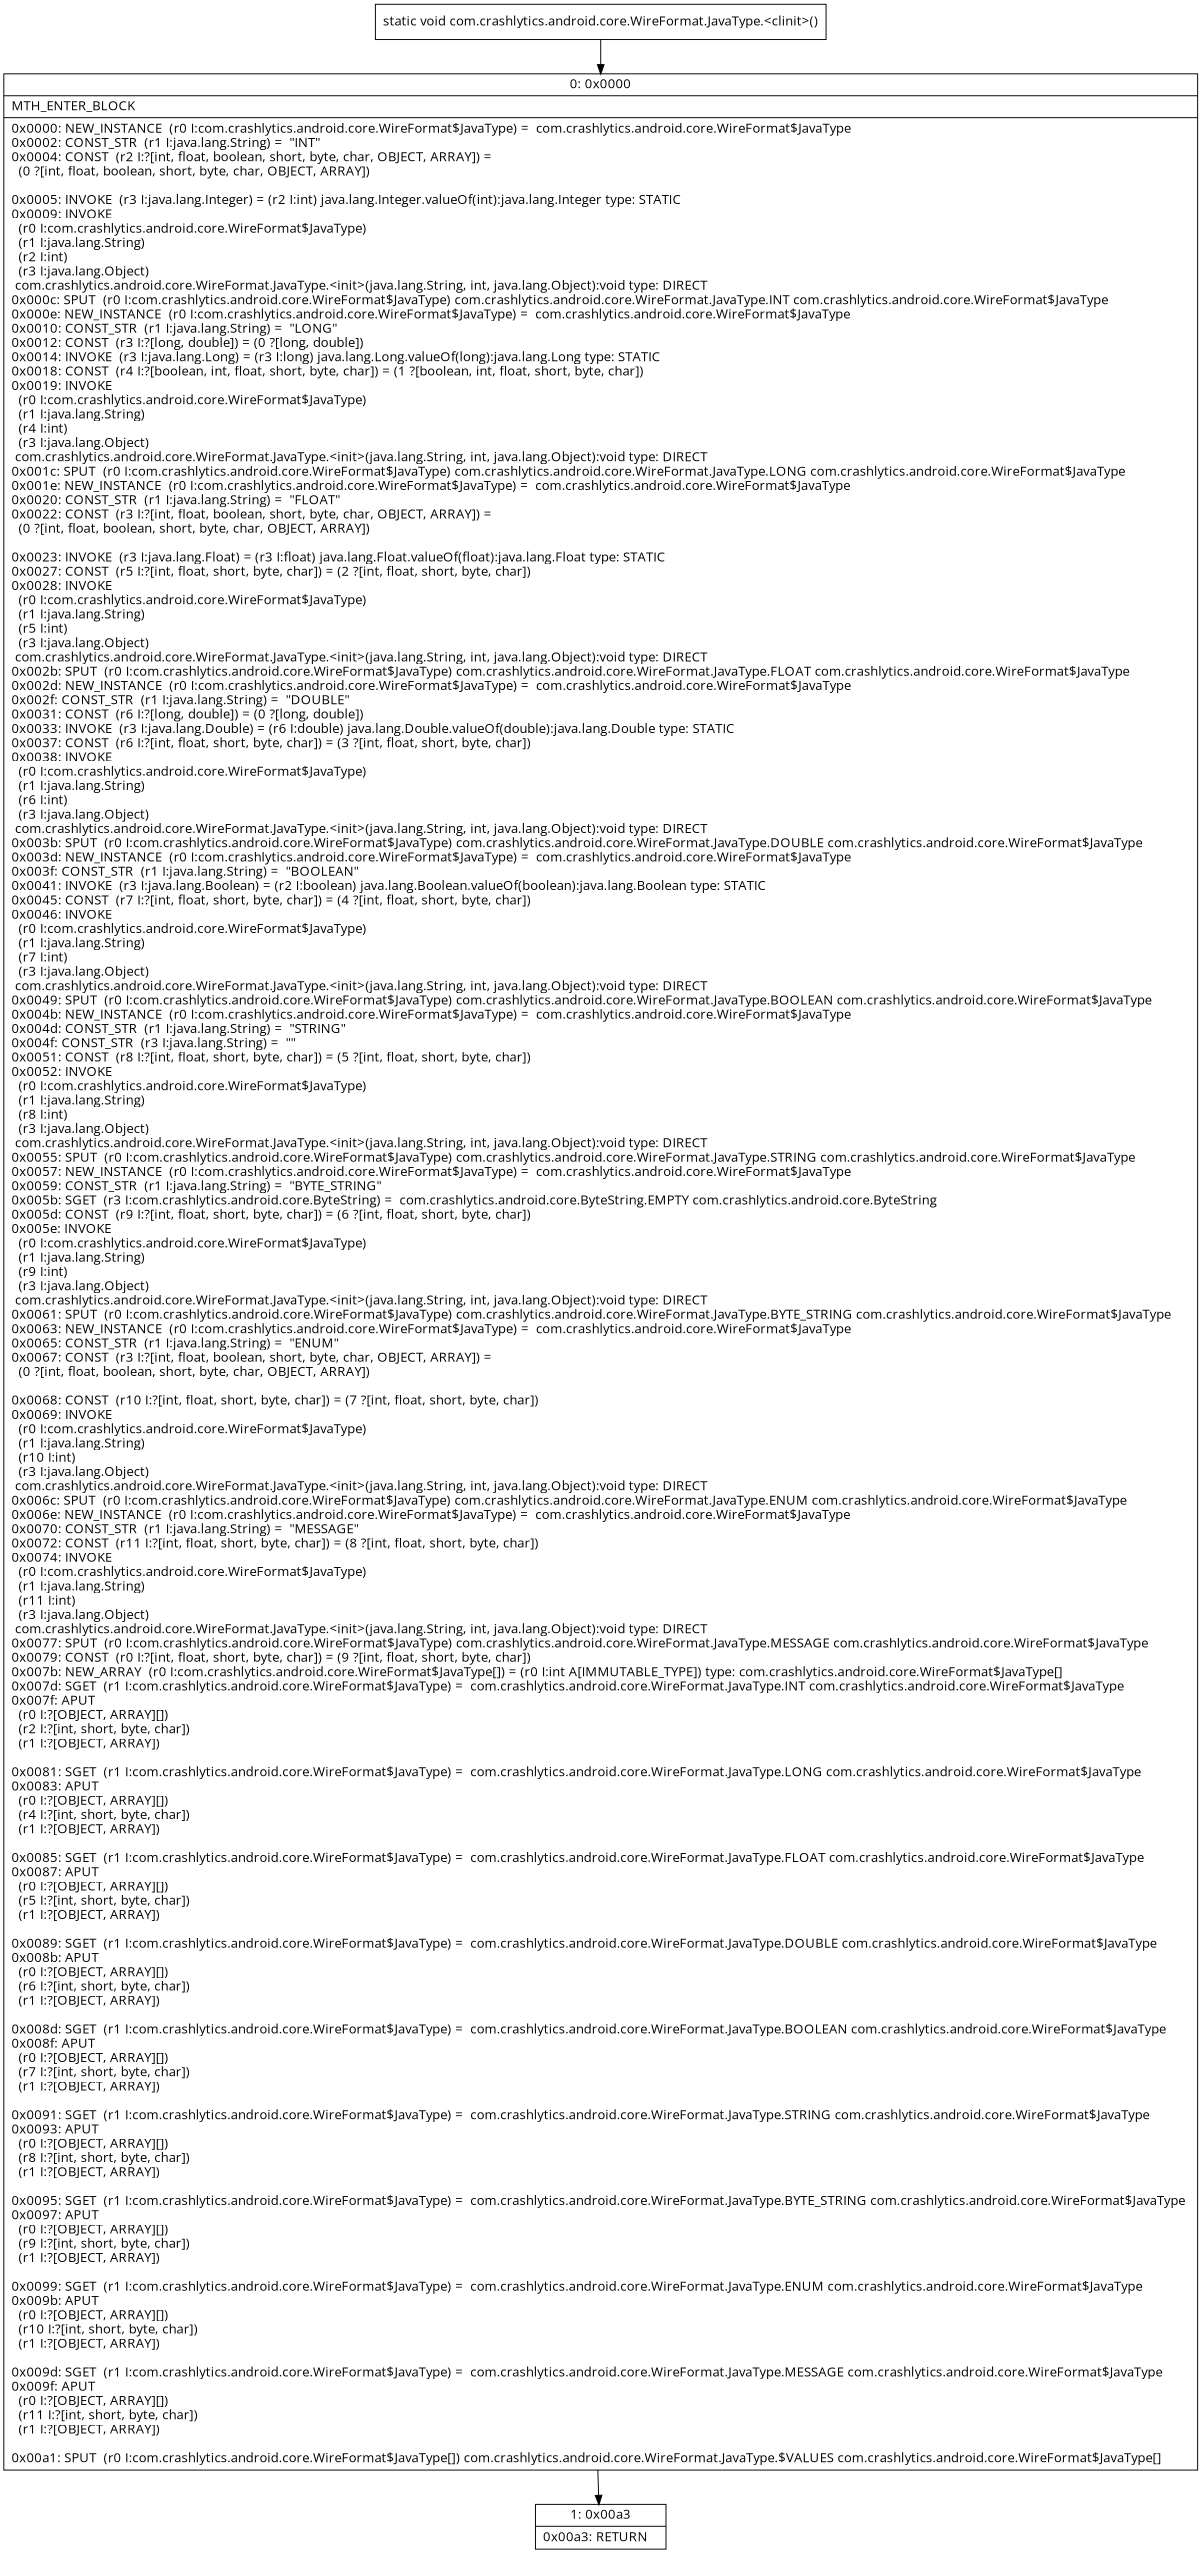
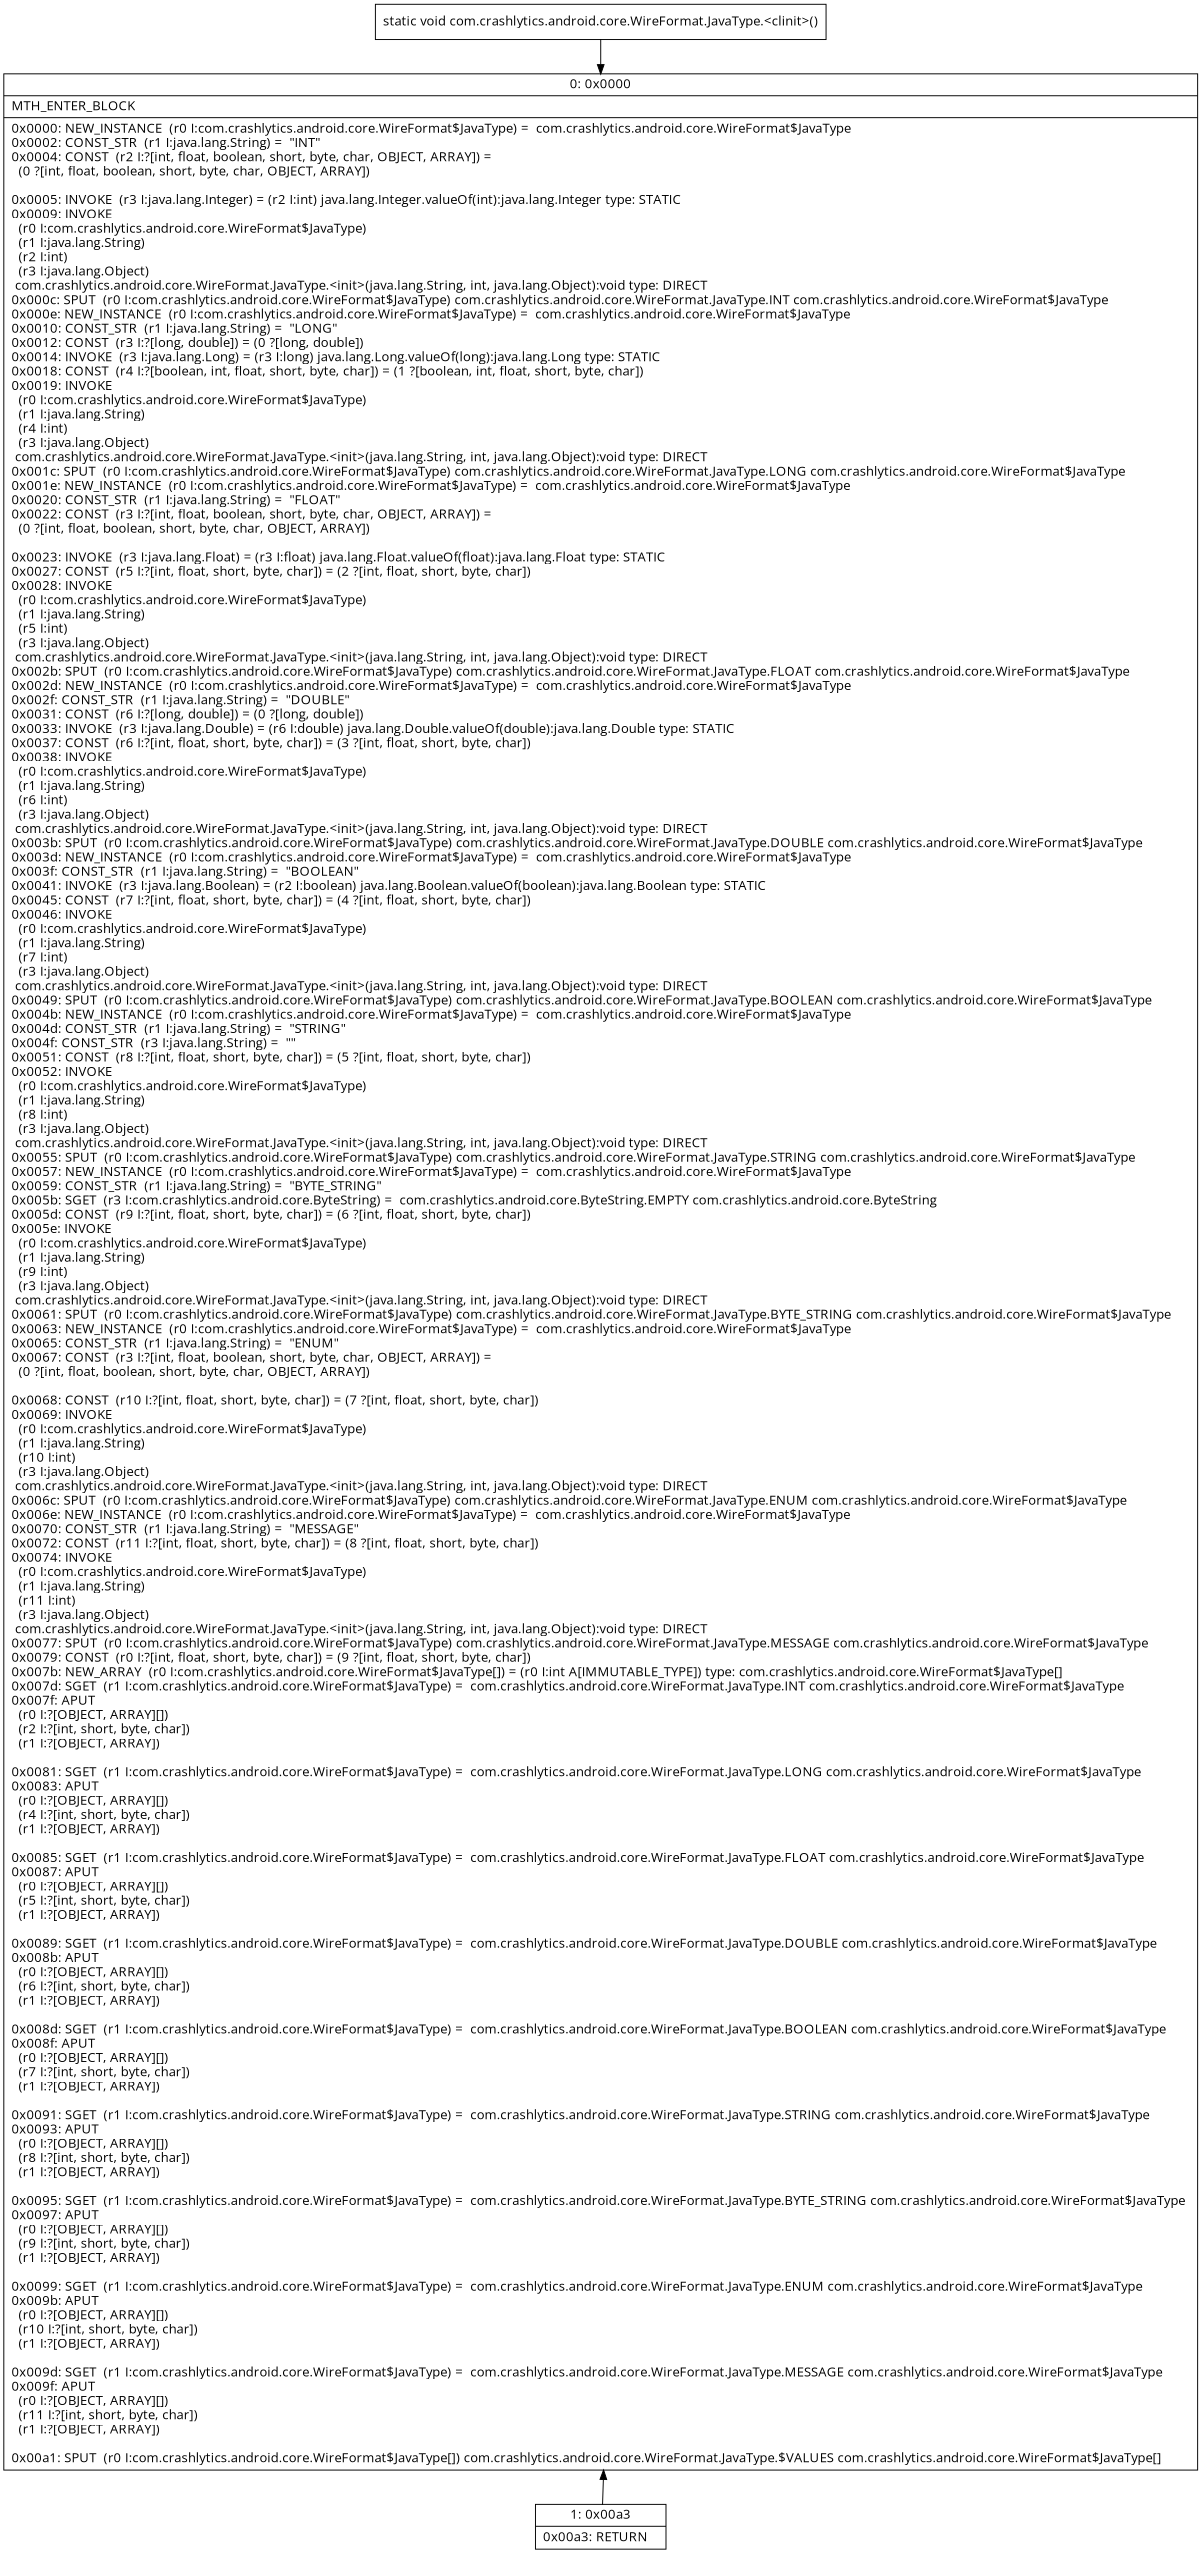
(598, 2483) -> (603, 2492)
